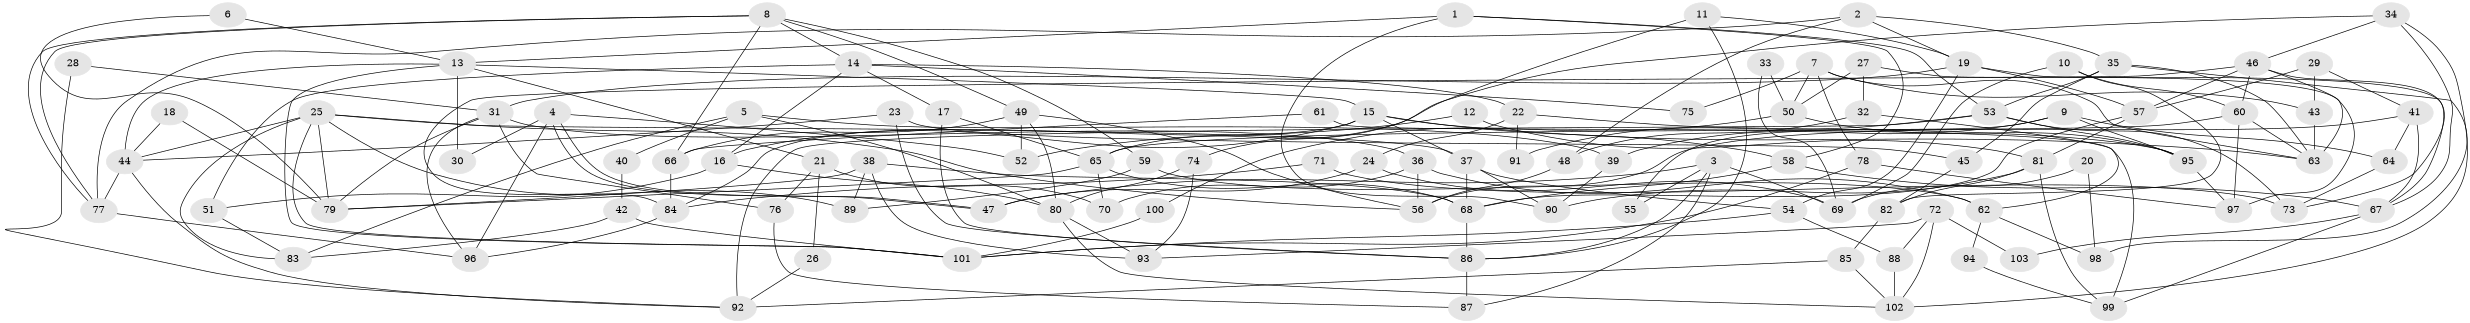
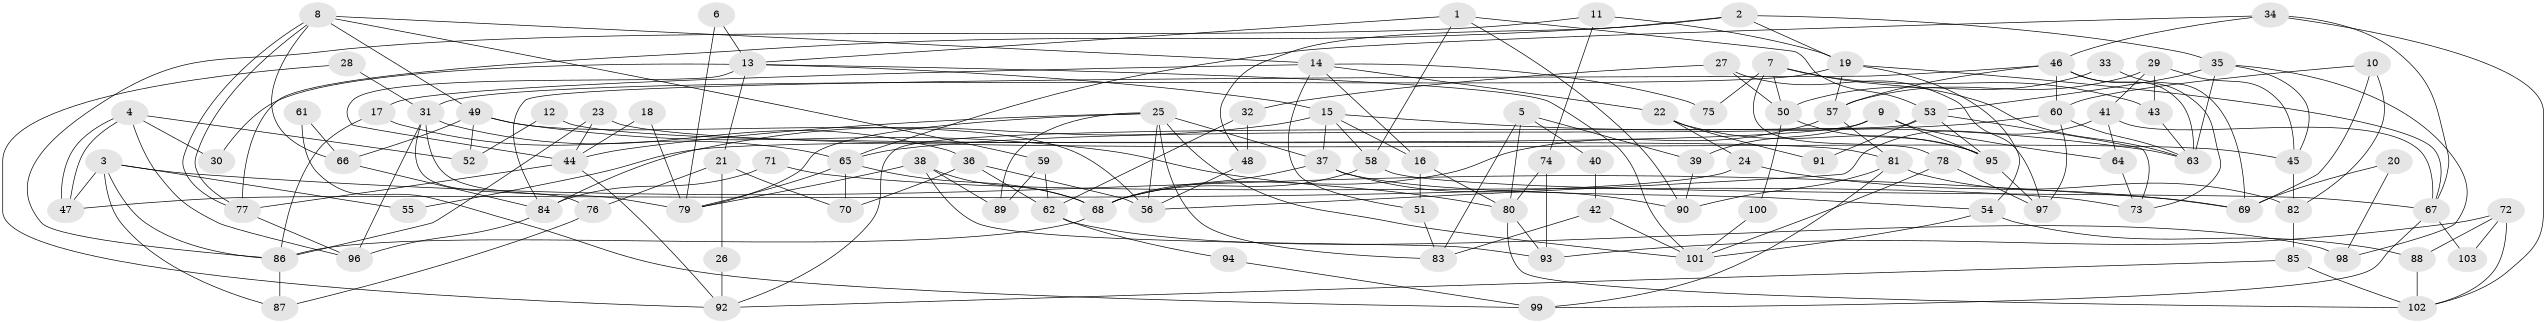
none -> (2252, 84)
